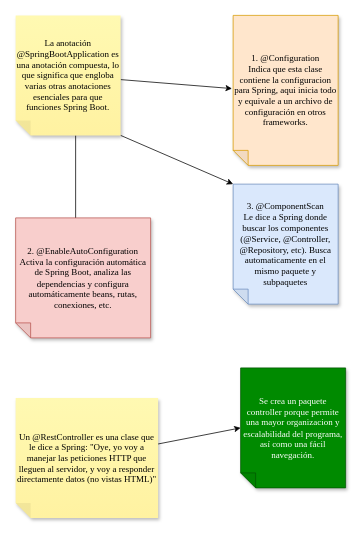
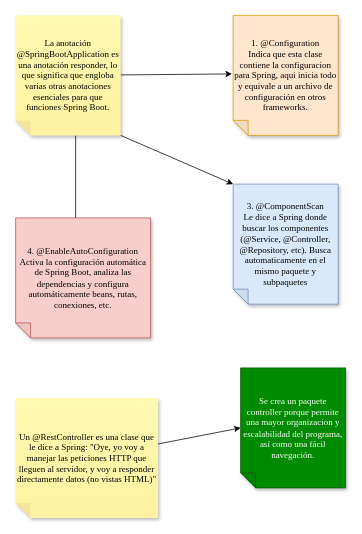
(68, 75) -> (68, 75)
(285, 90) -> (285, 75)
(83, 278) -> (83, 278)
